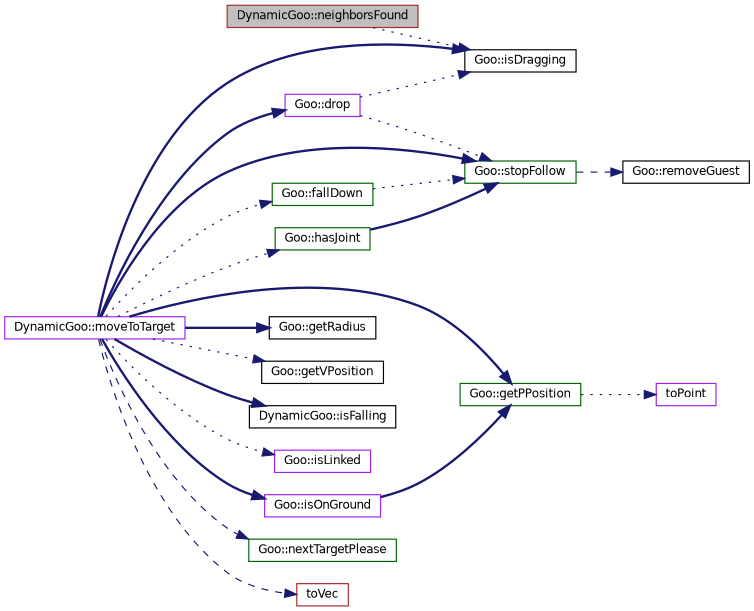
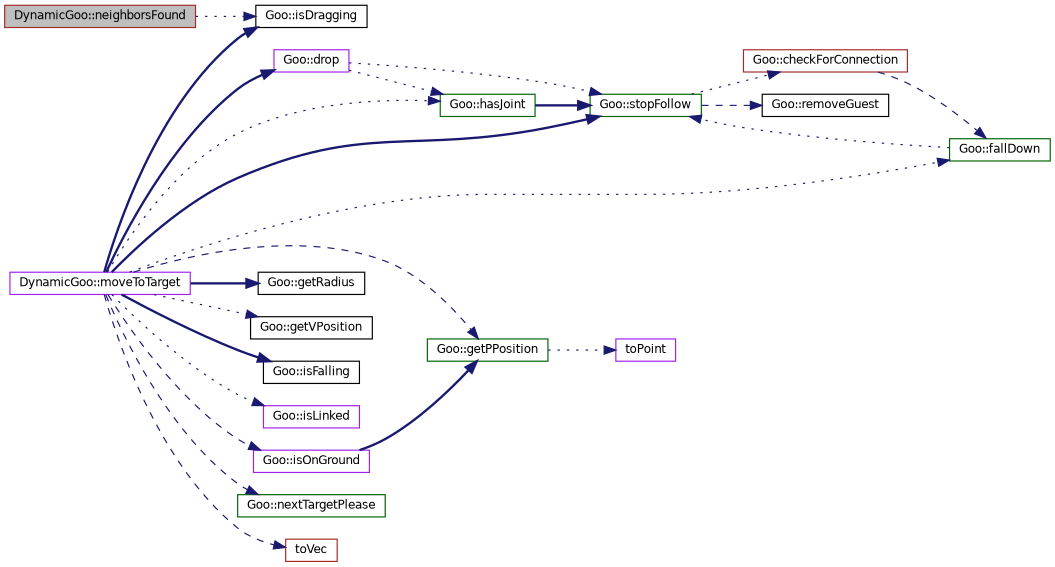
none -> (825, 61)
(409, 86) -> (390, 81)
(329, 289) -> (314, 247)
(323, 417) -> (311, 372)
(165, 429) -> (170, 379)
